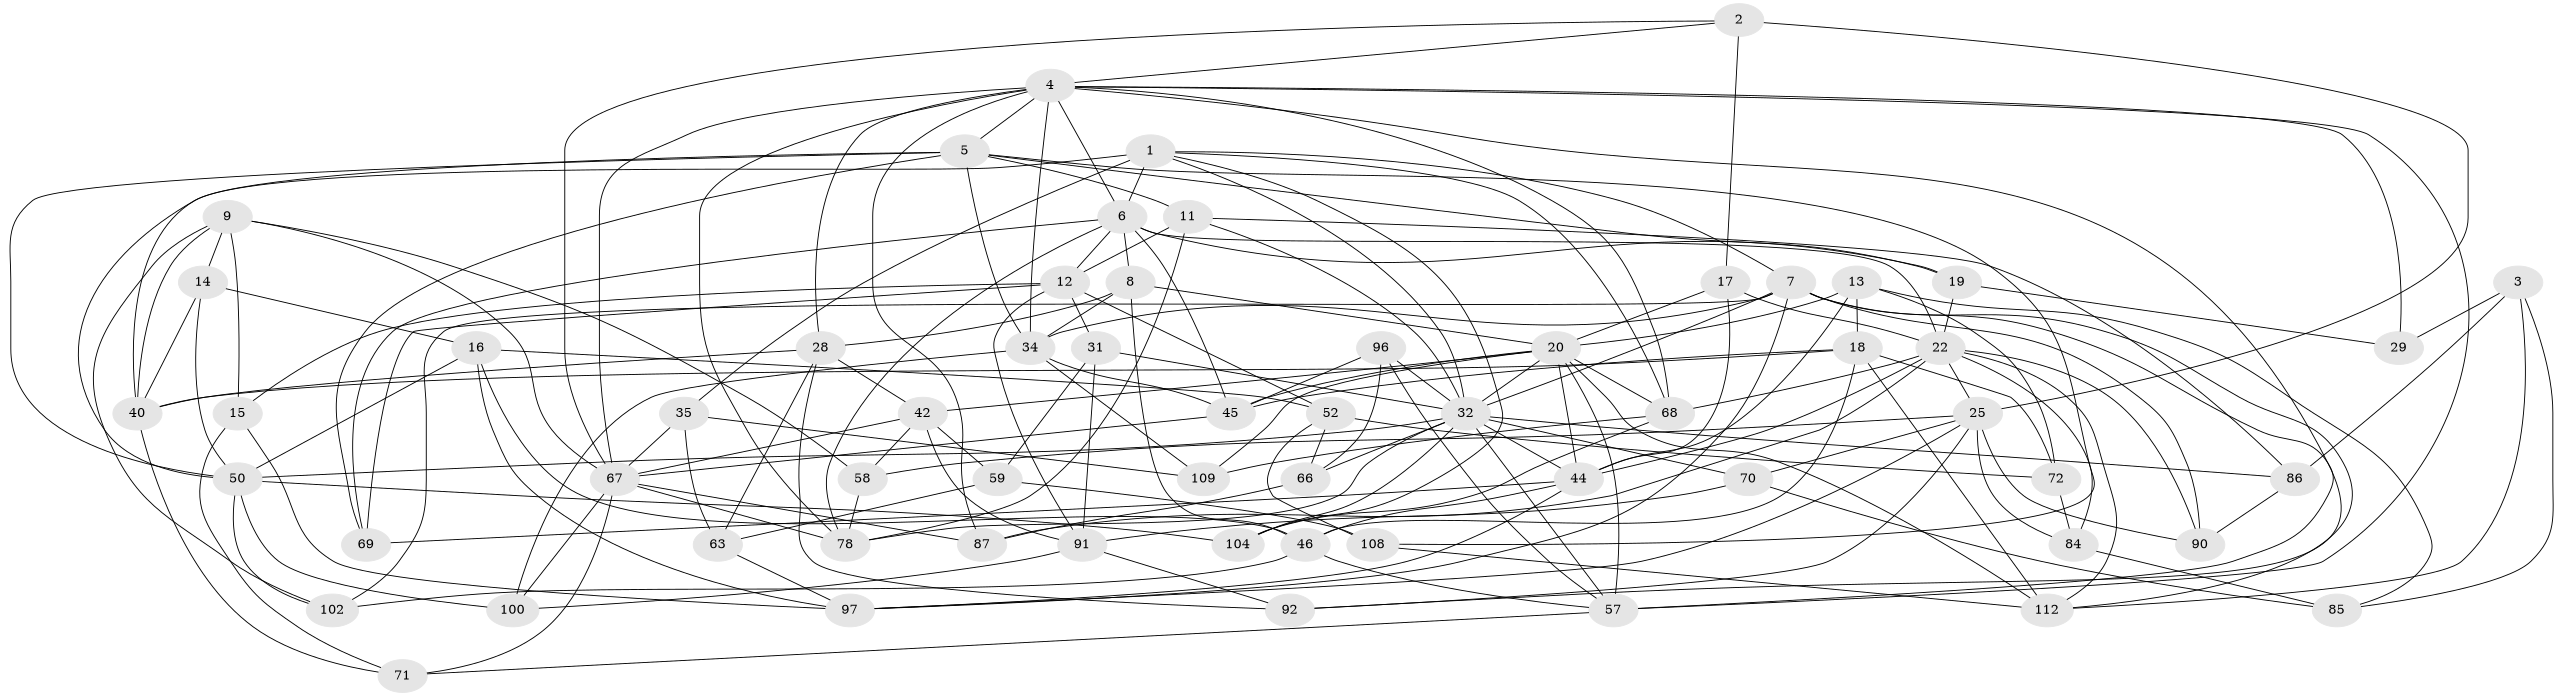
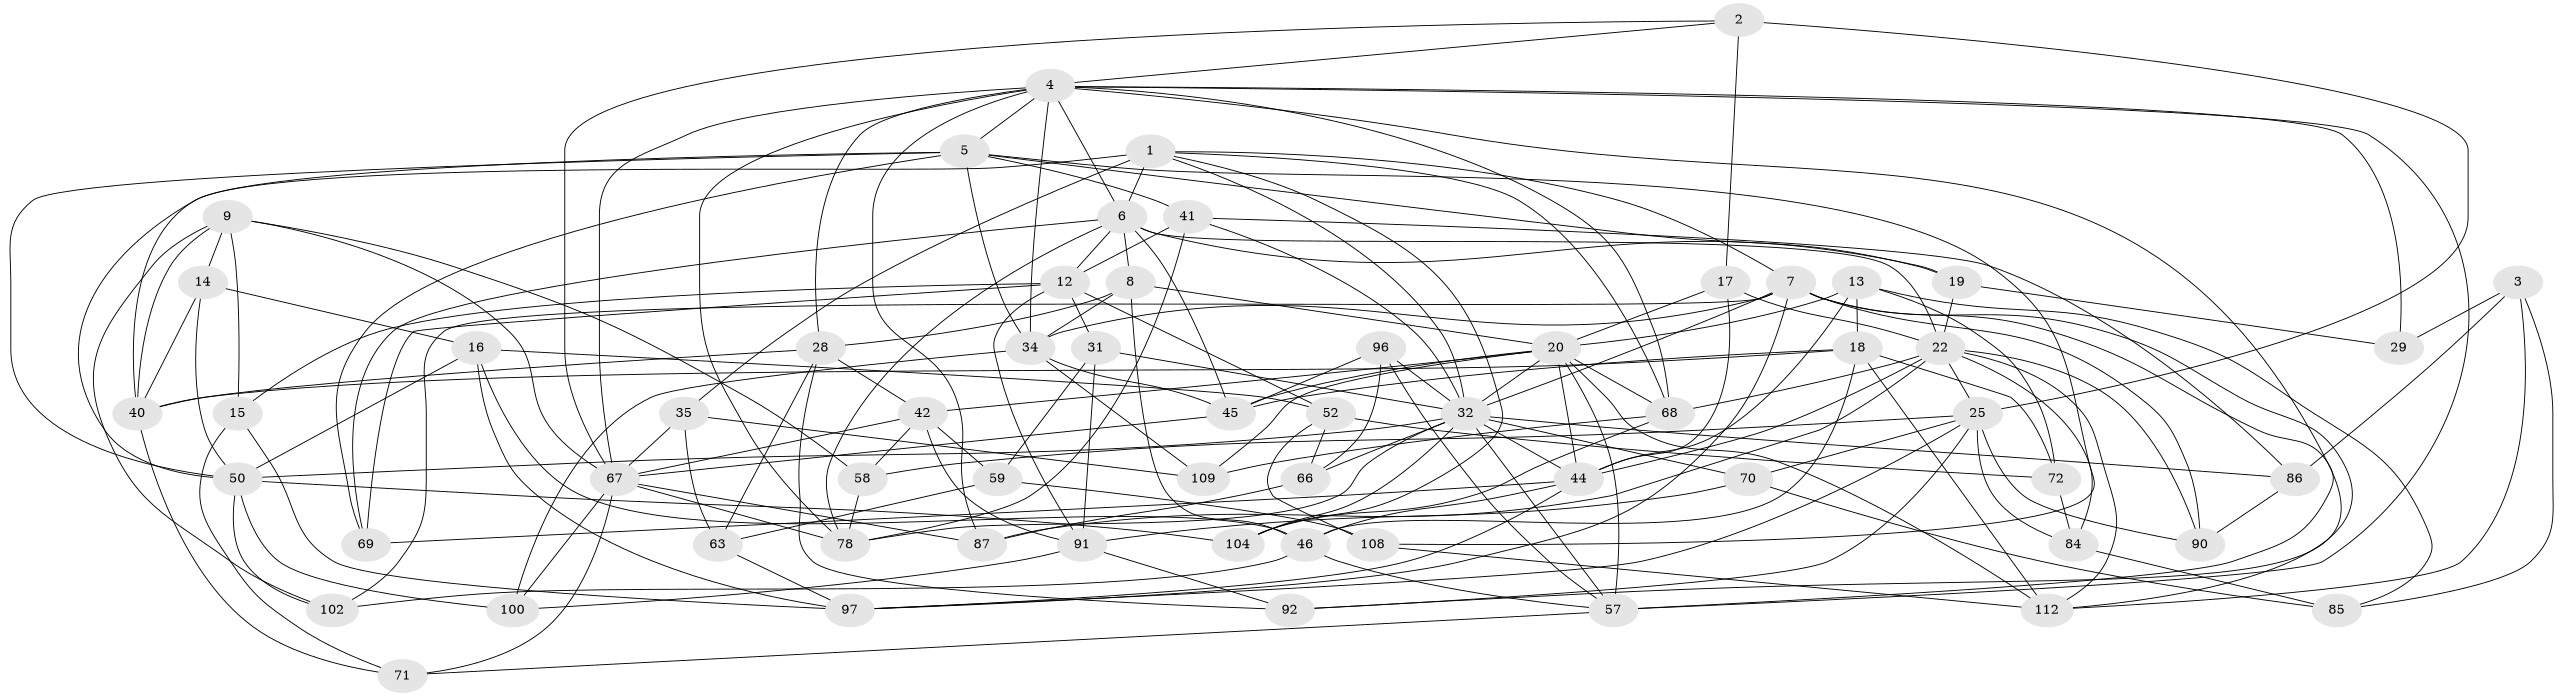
(1188, 217) -> (1188, 217)
